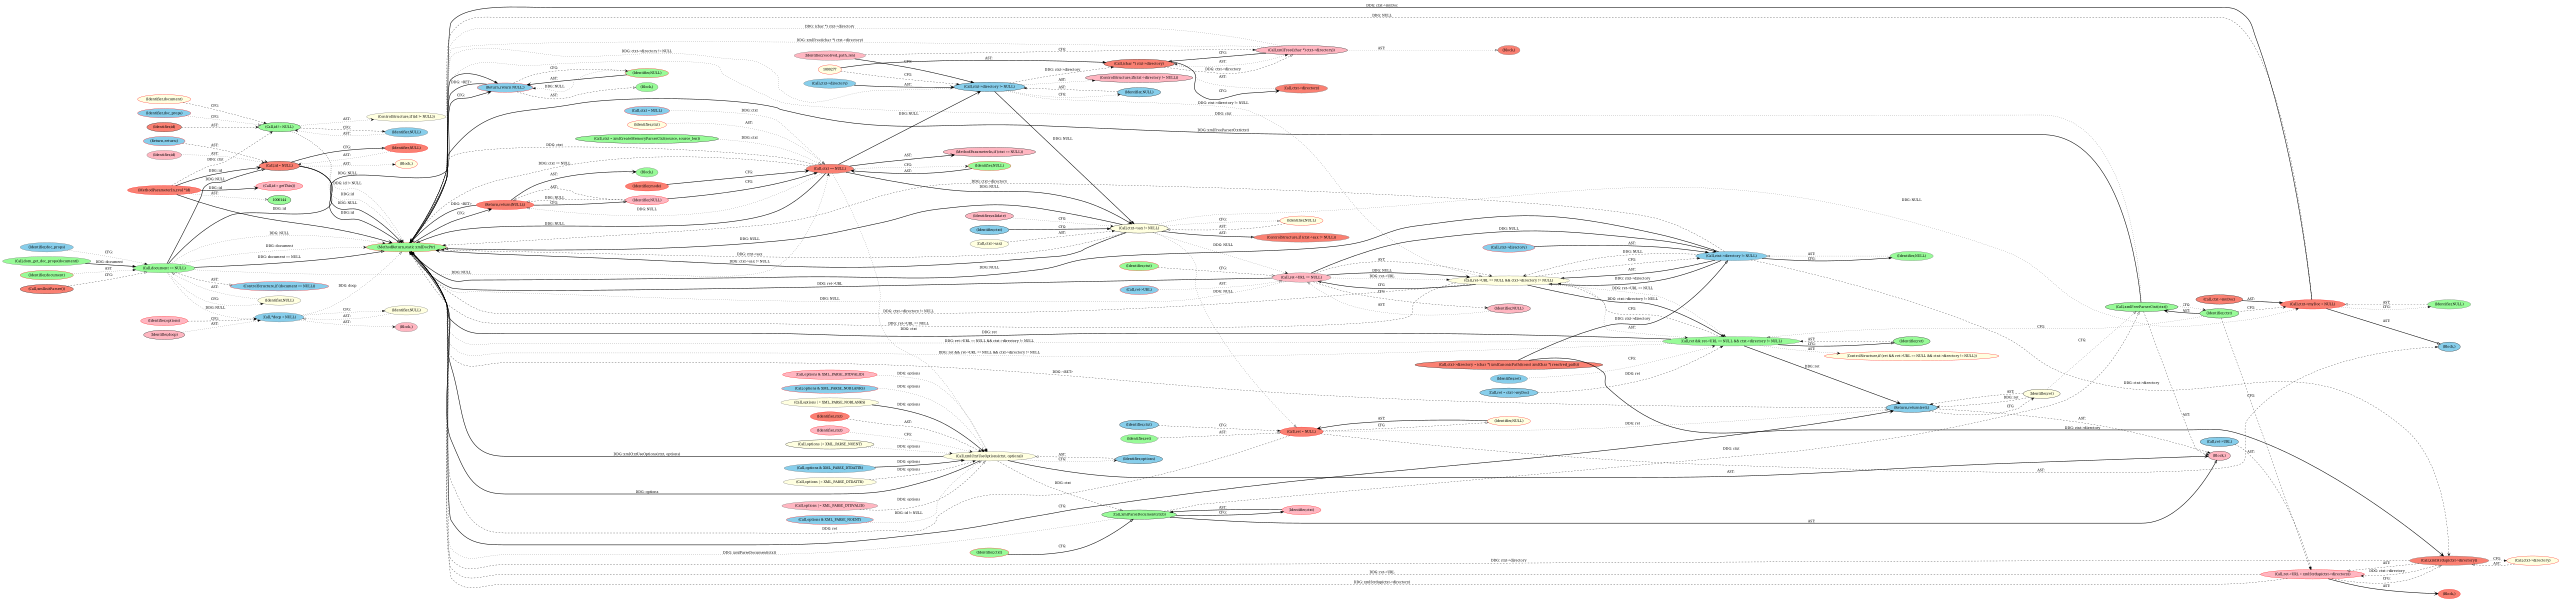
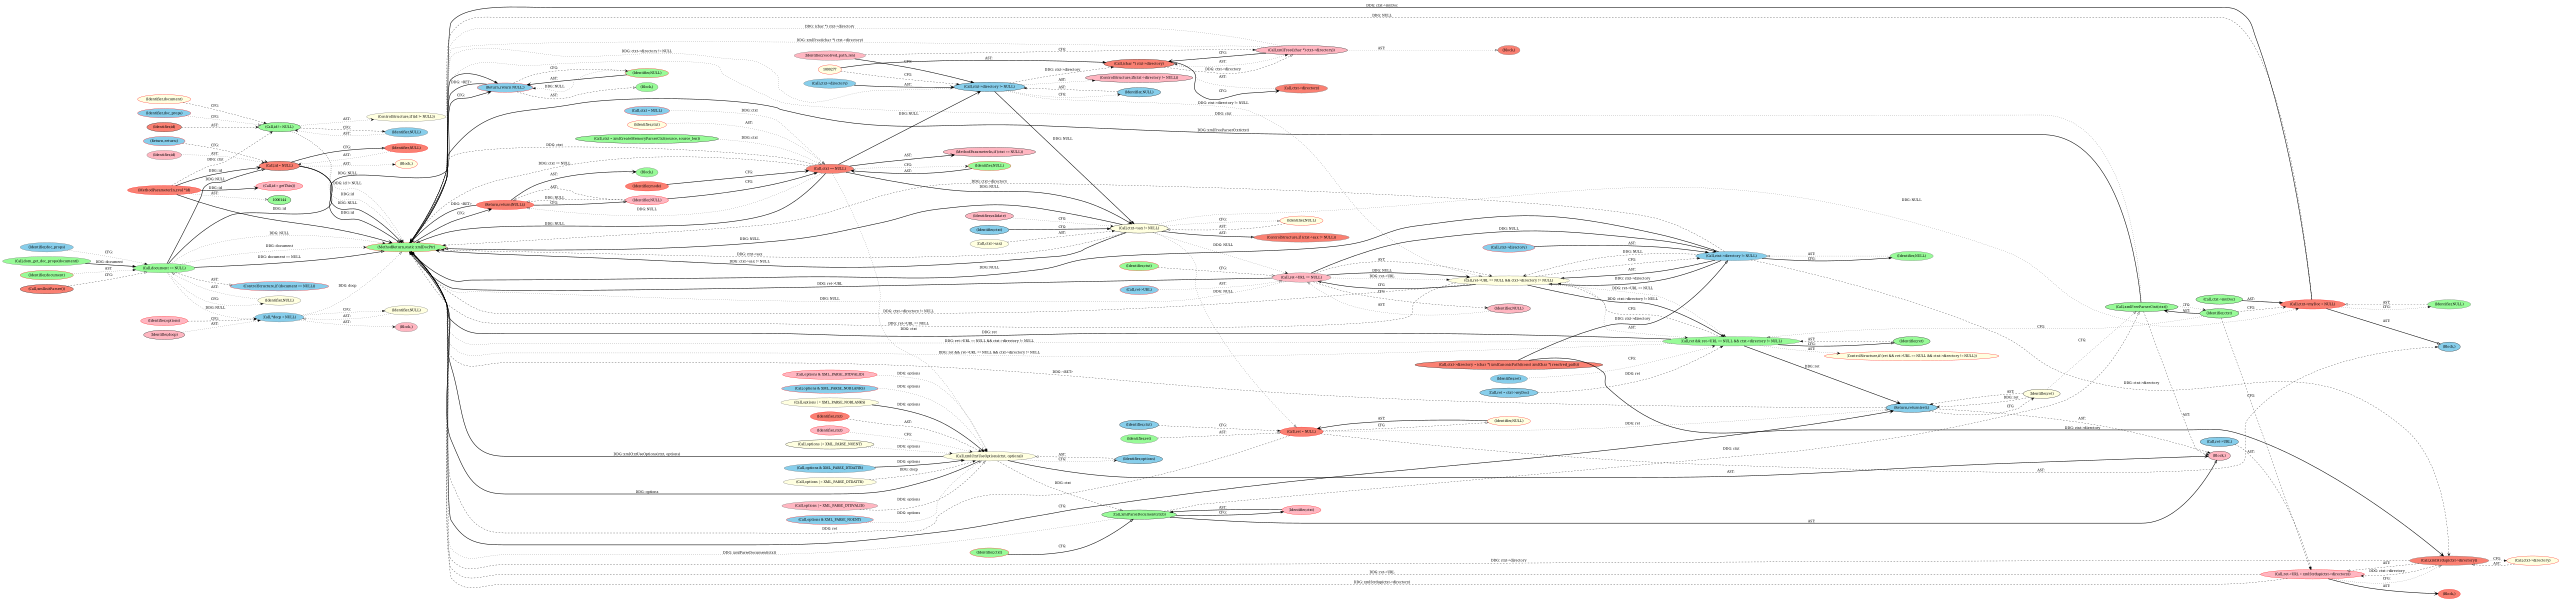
(1219, 57) -> (1219, 57)
(215, 145) -> (215, 145)
(539, 274) -> none
(2219, 299) -> (2219, 299)
(909, 470) -> (909, 470)
(909, 513) -> (909, 513)
(2387, 583) -> (2387, 583)
